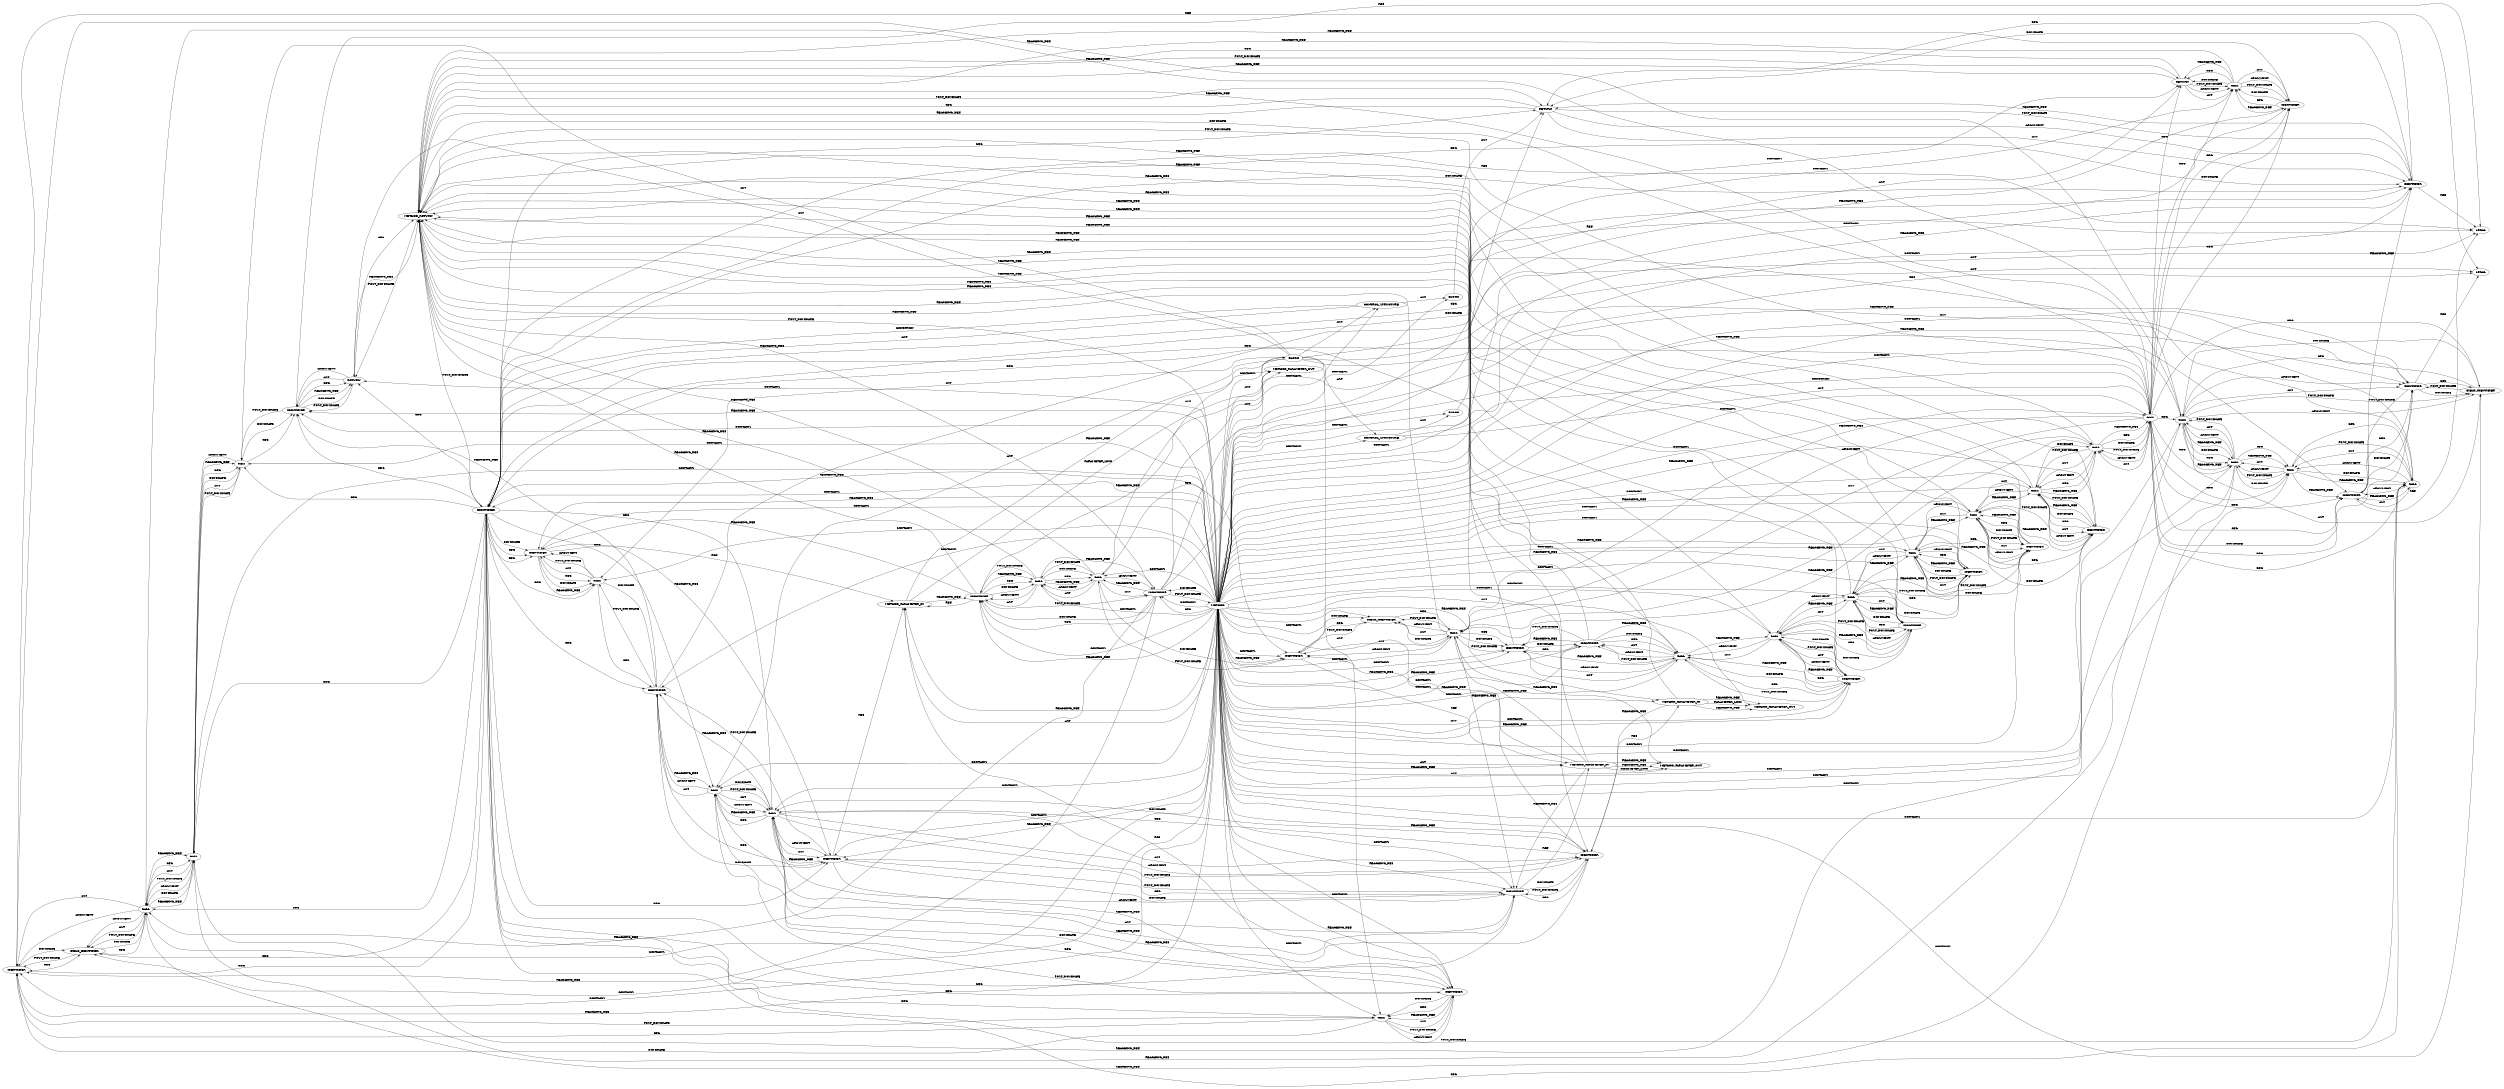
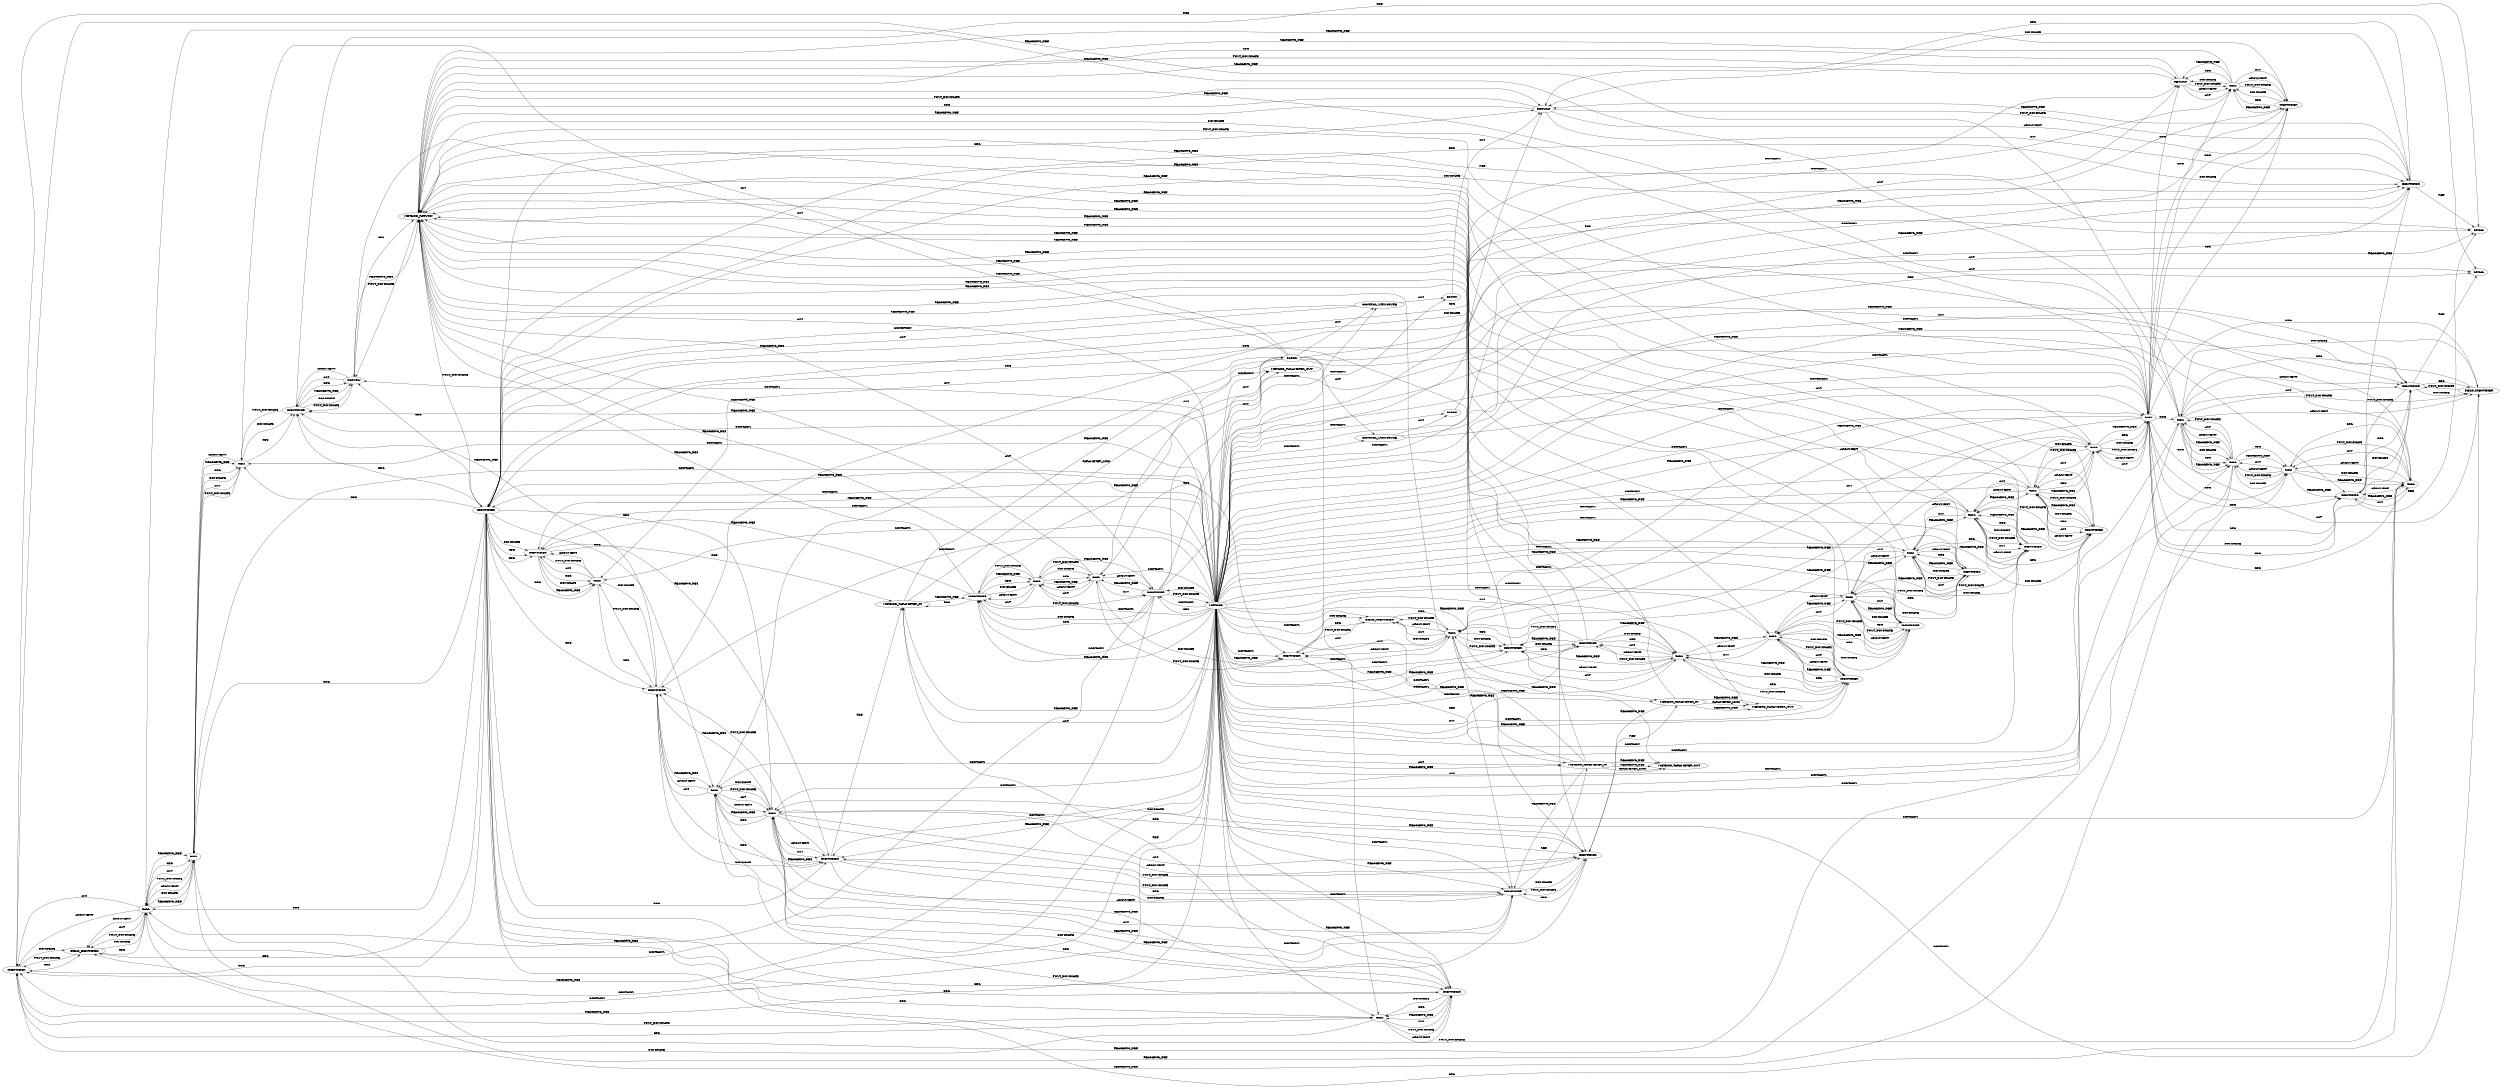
(801, 320) -> (800, 320)
